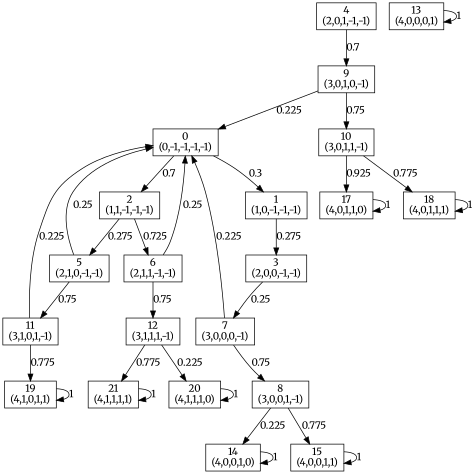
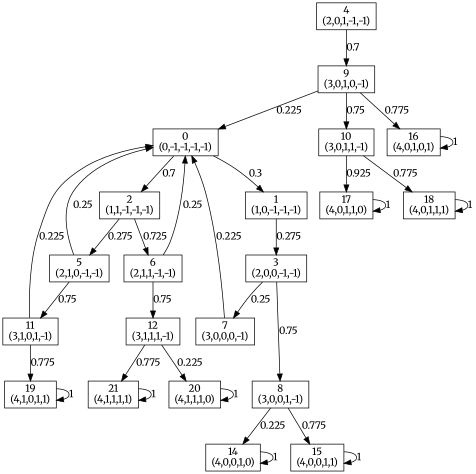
(416, 16) -> none
none -> (414, 142)
(245, 361) -> (278, 328)
